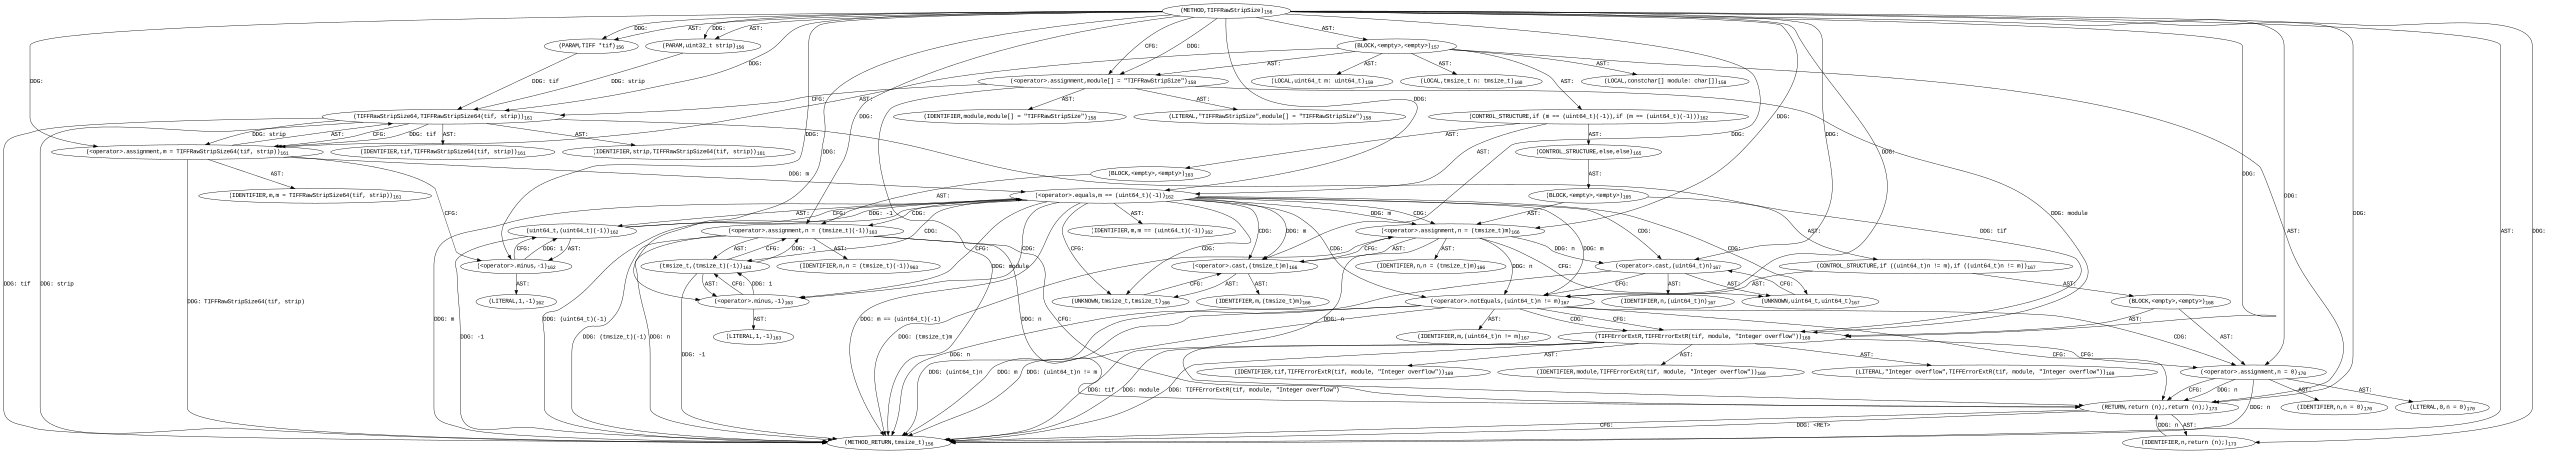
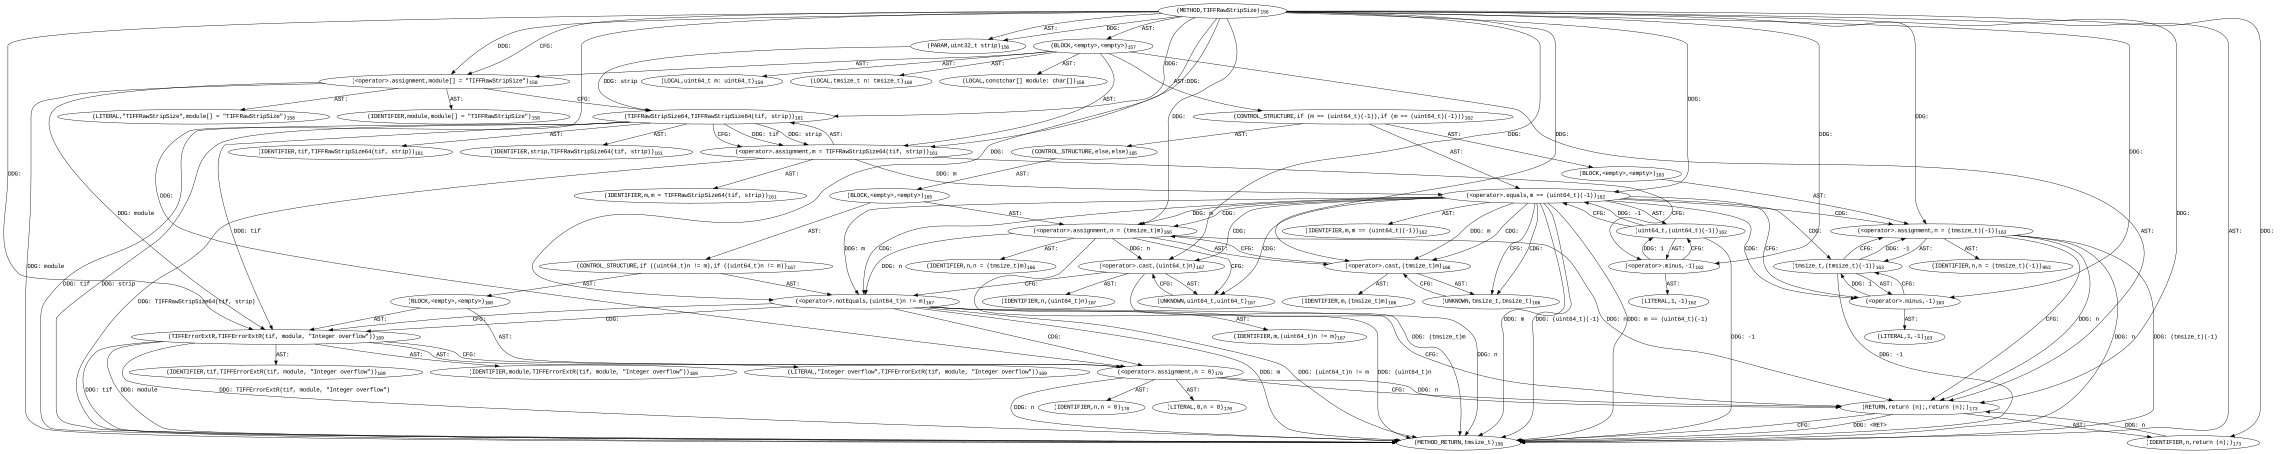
(591, 46) -> none
